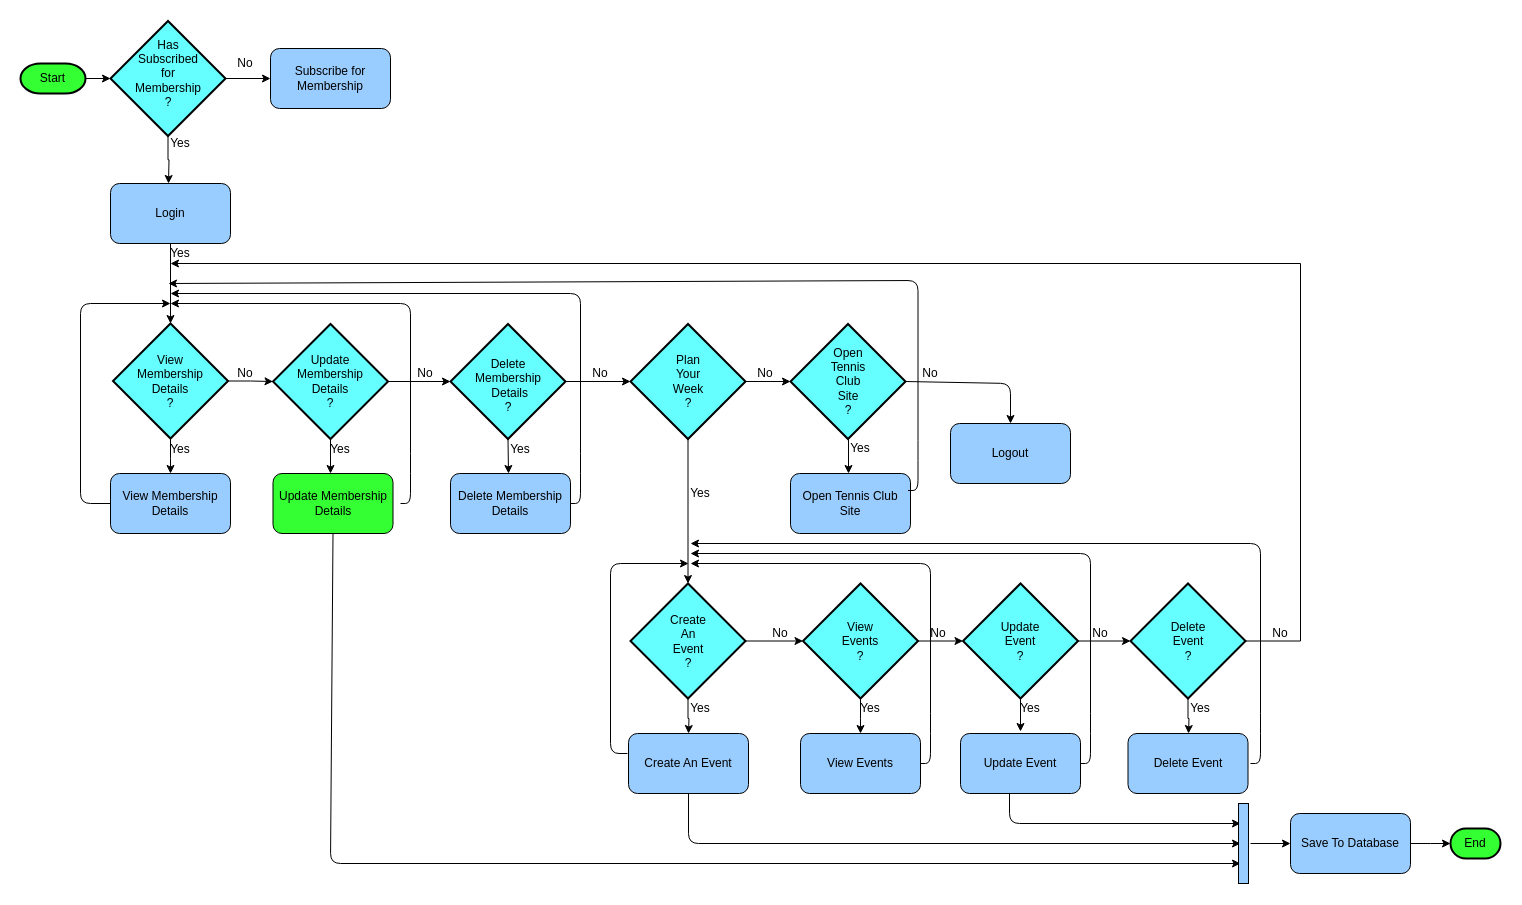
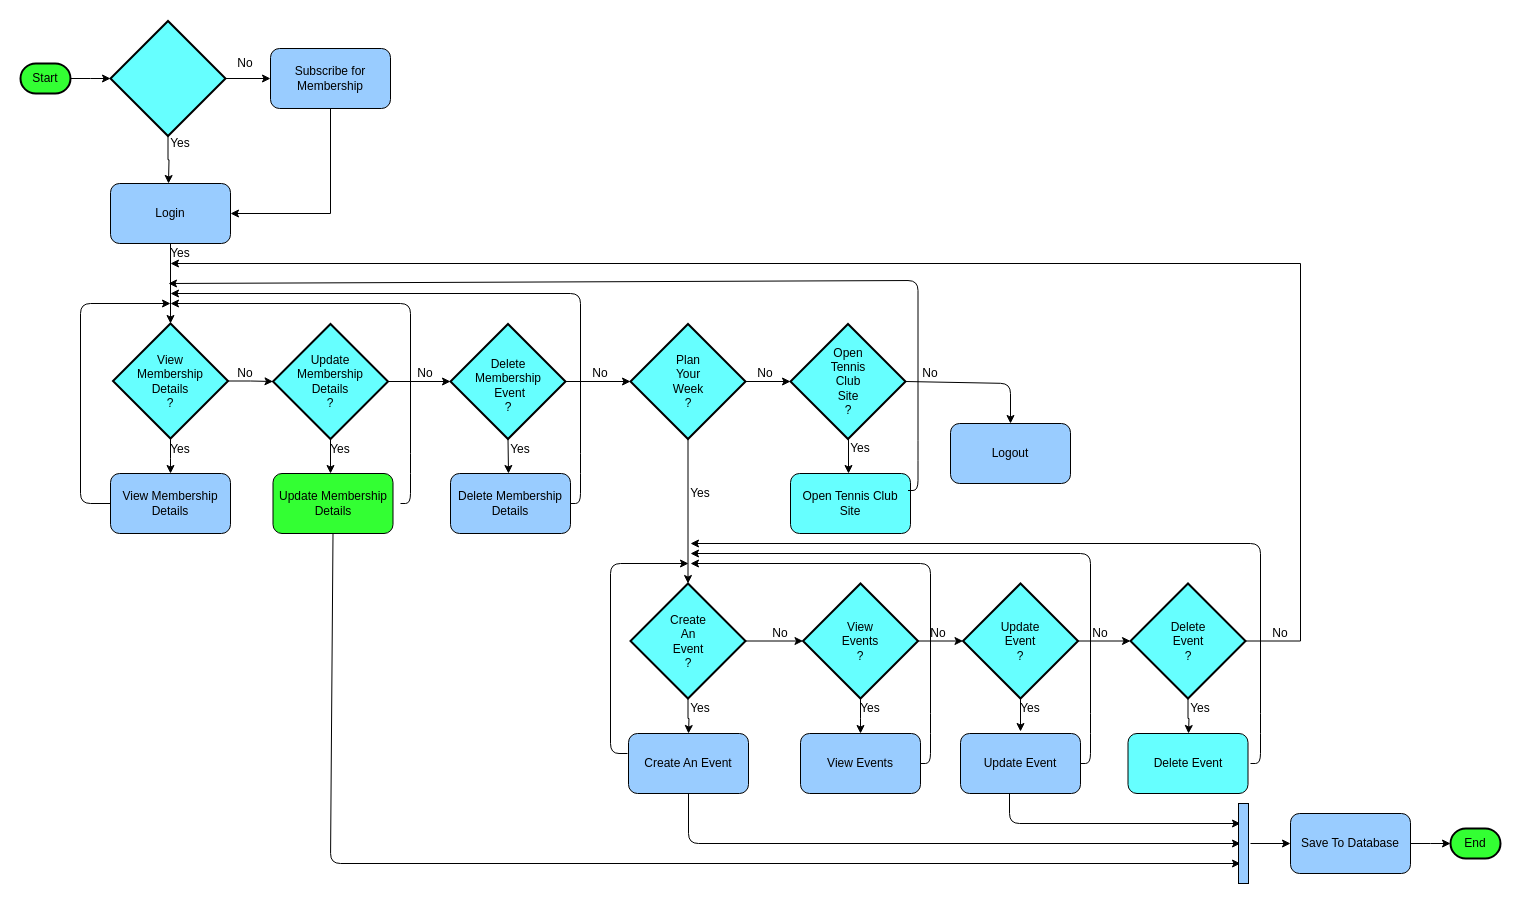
(168, 74) -> none
(53, 79) -> (46, 79)
none -> (331, 208)
(509, 386) -> (509, 386)
(851, 504) -> (851, 504)
(1188, 764) -> (1188, 764)
